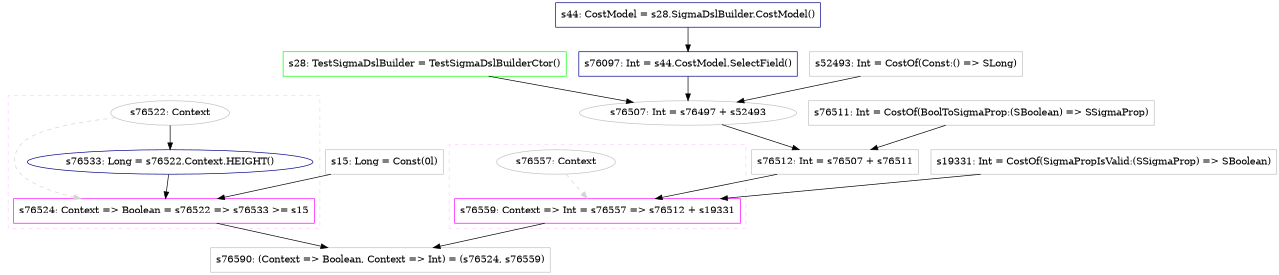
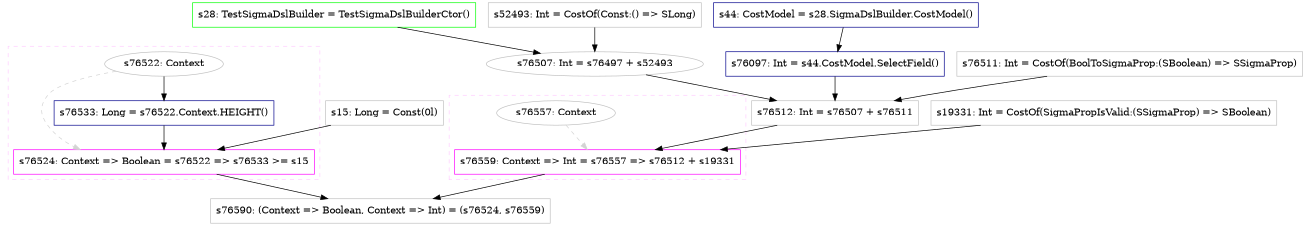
(688, 85) -> (835, 85)
(170, 162) -> (164, 113)
